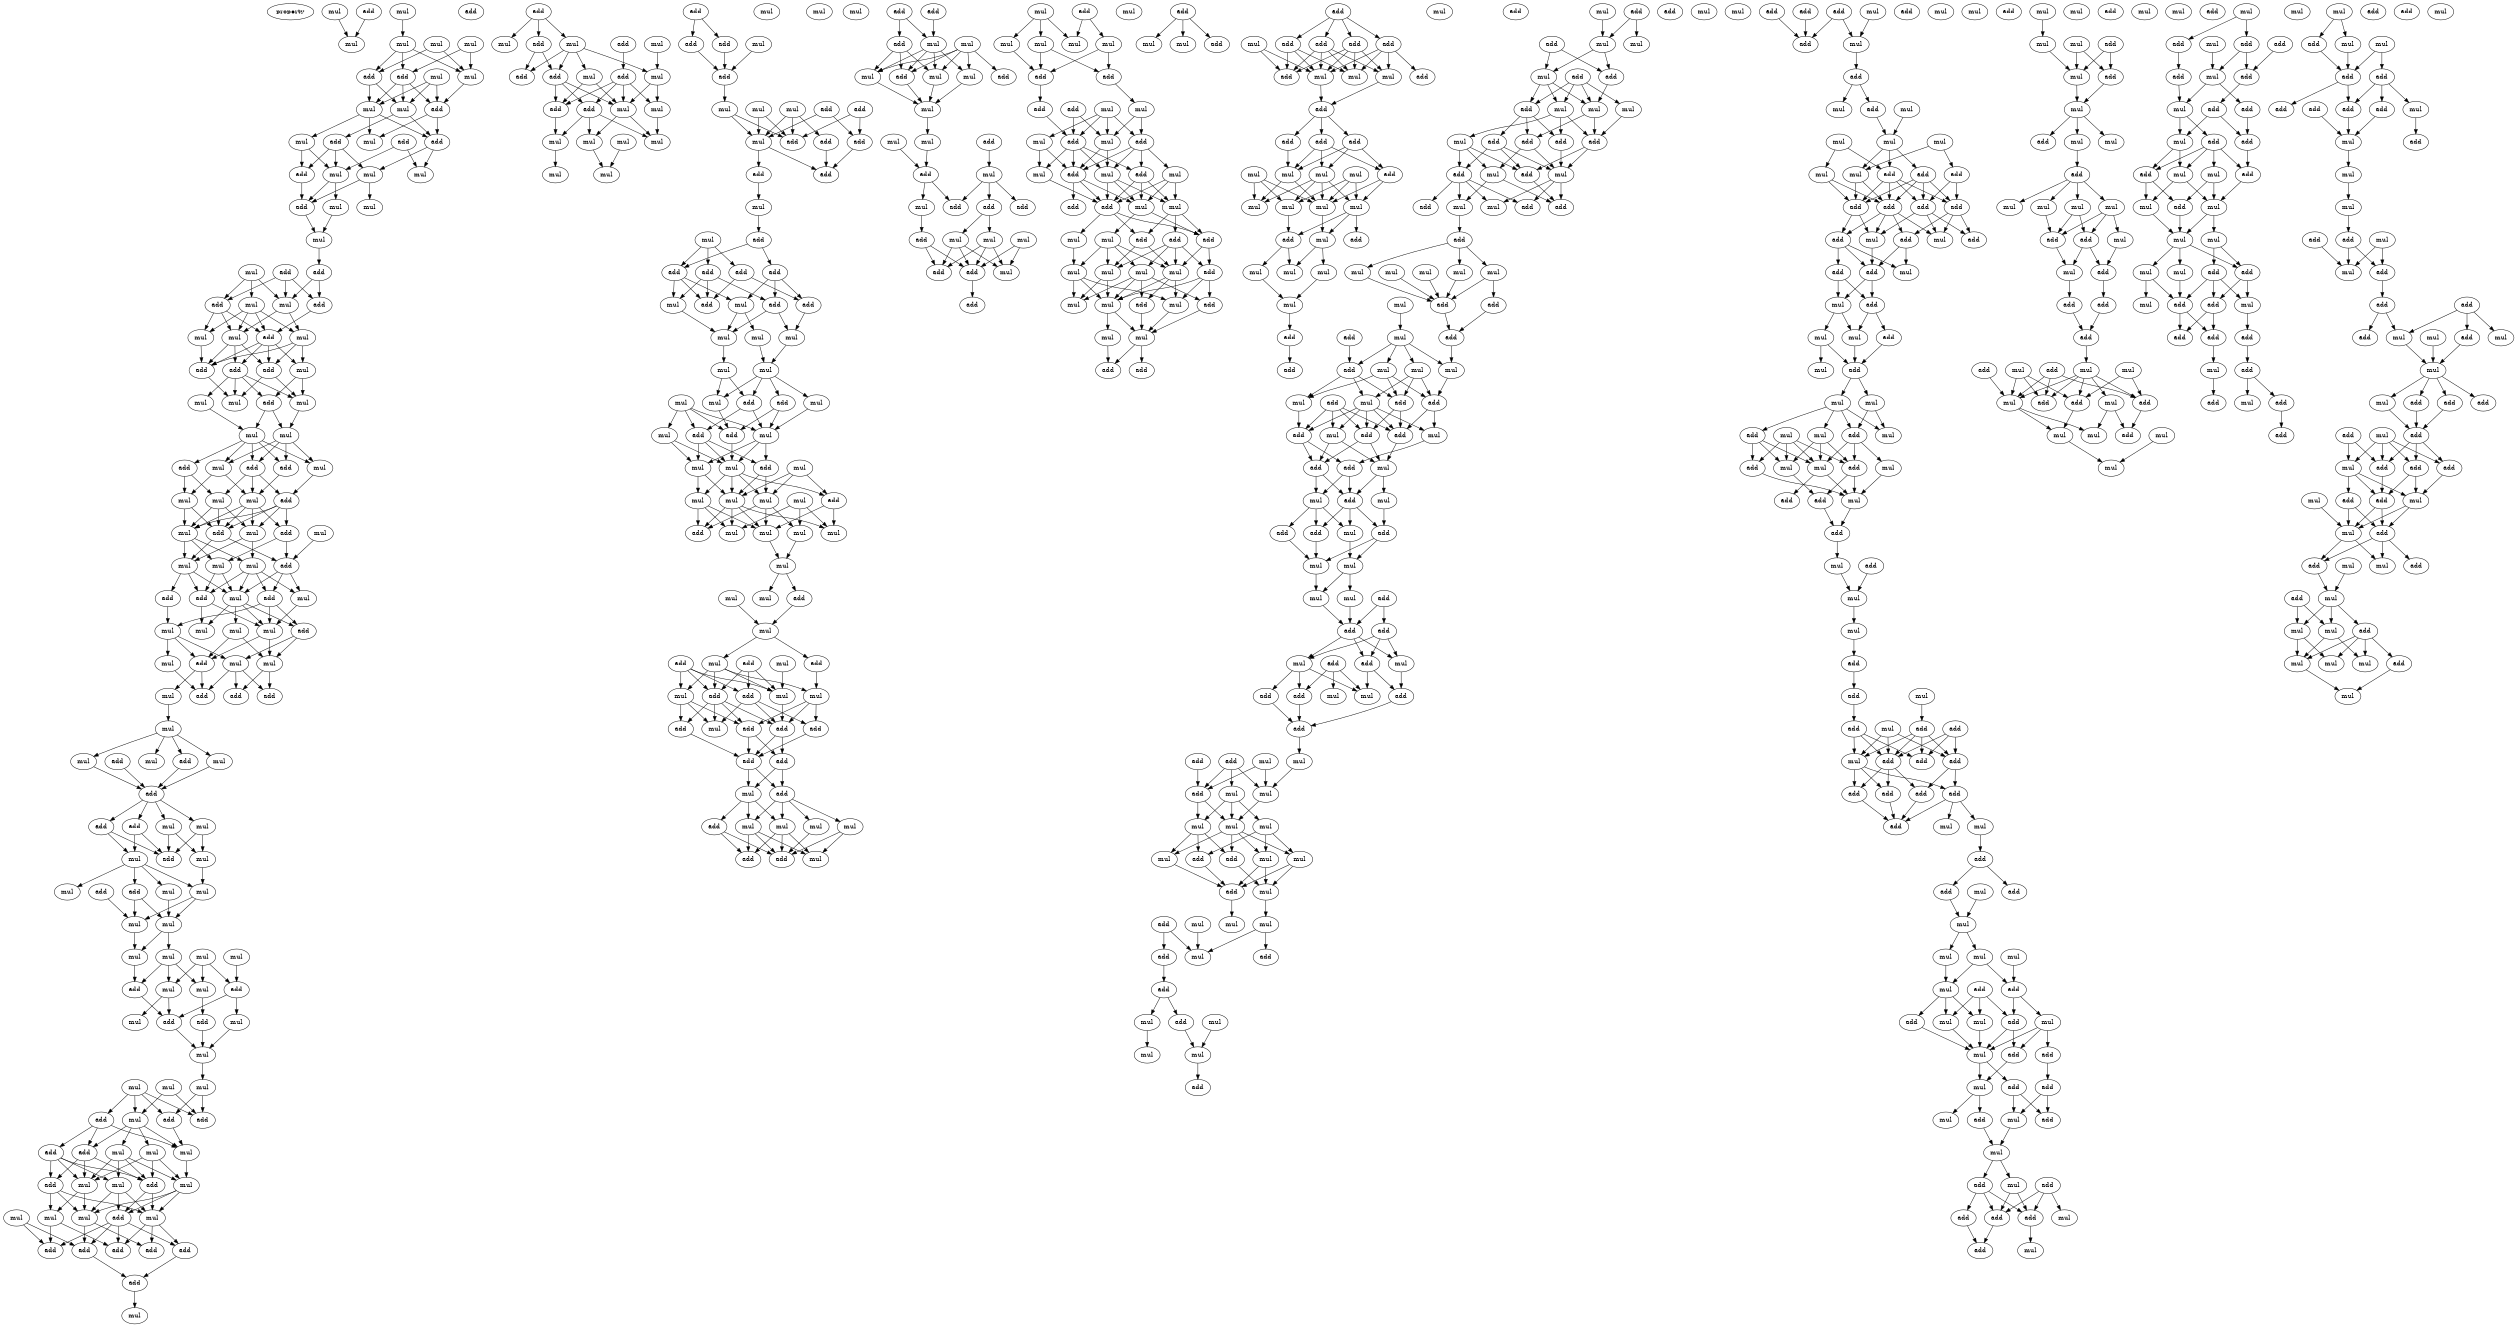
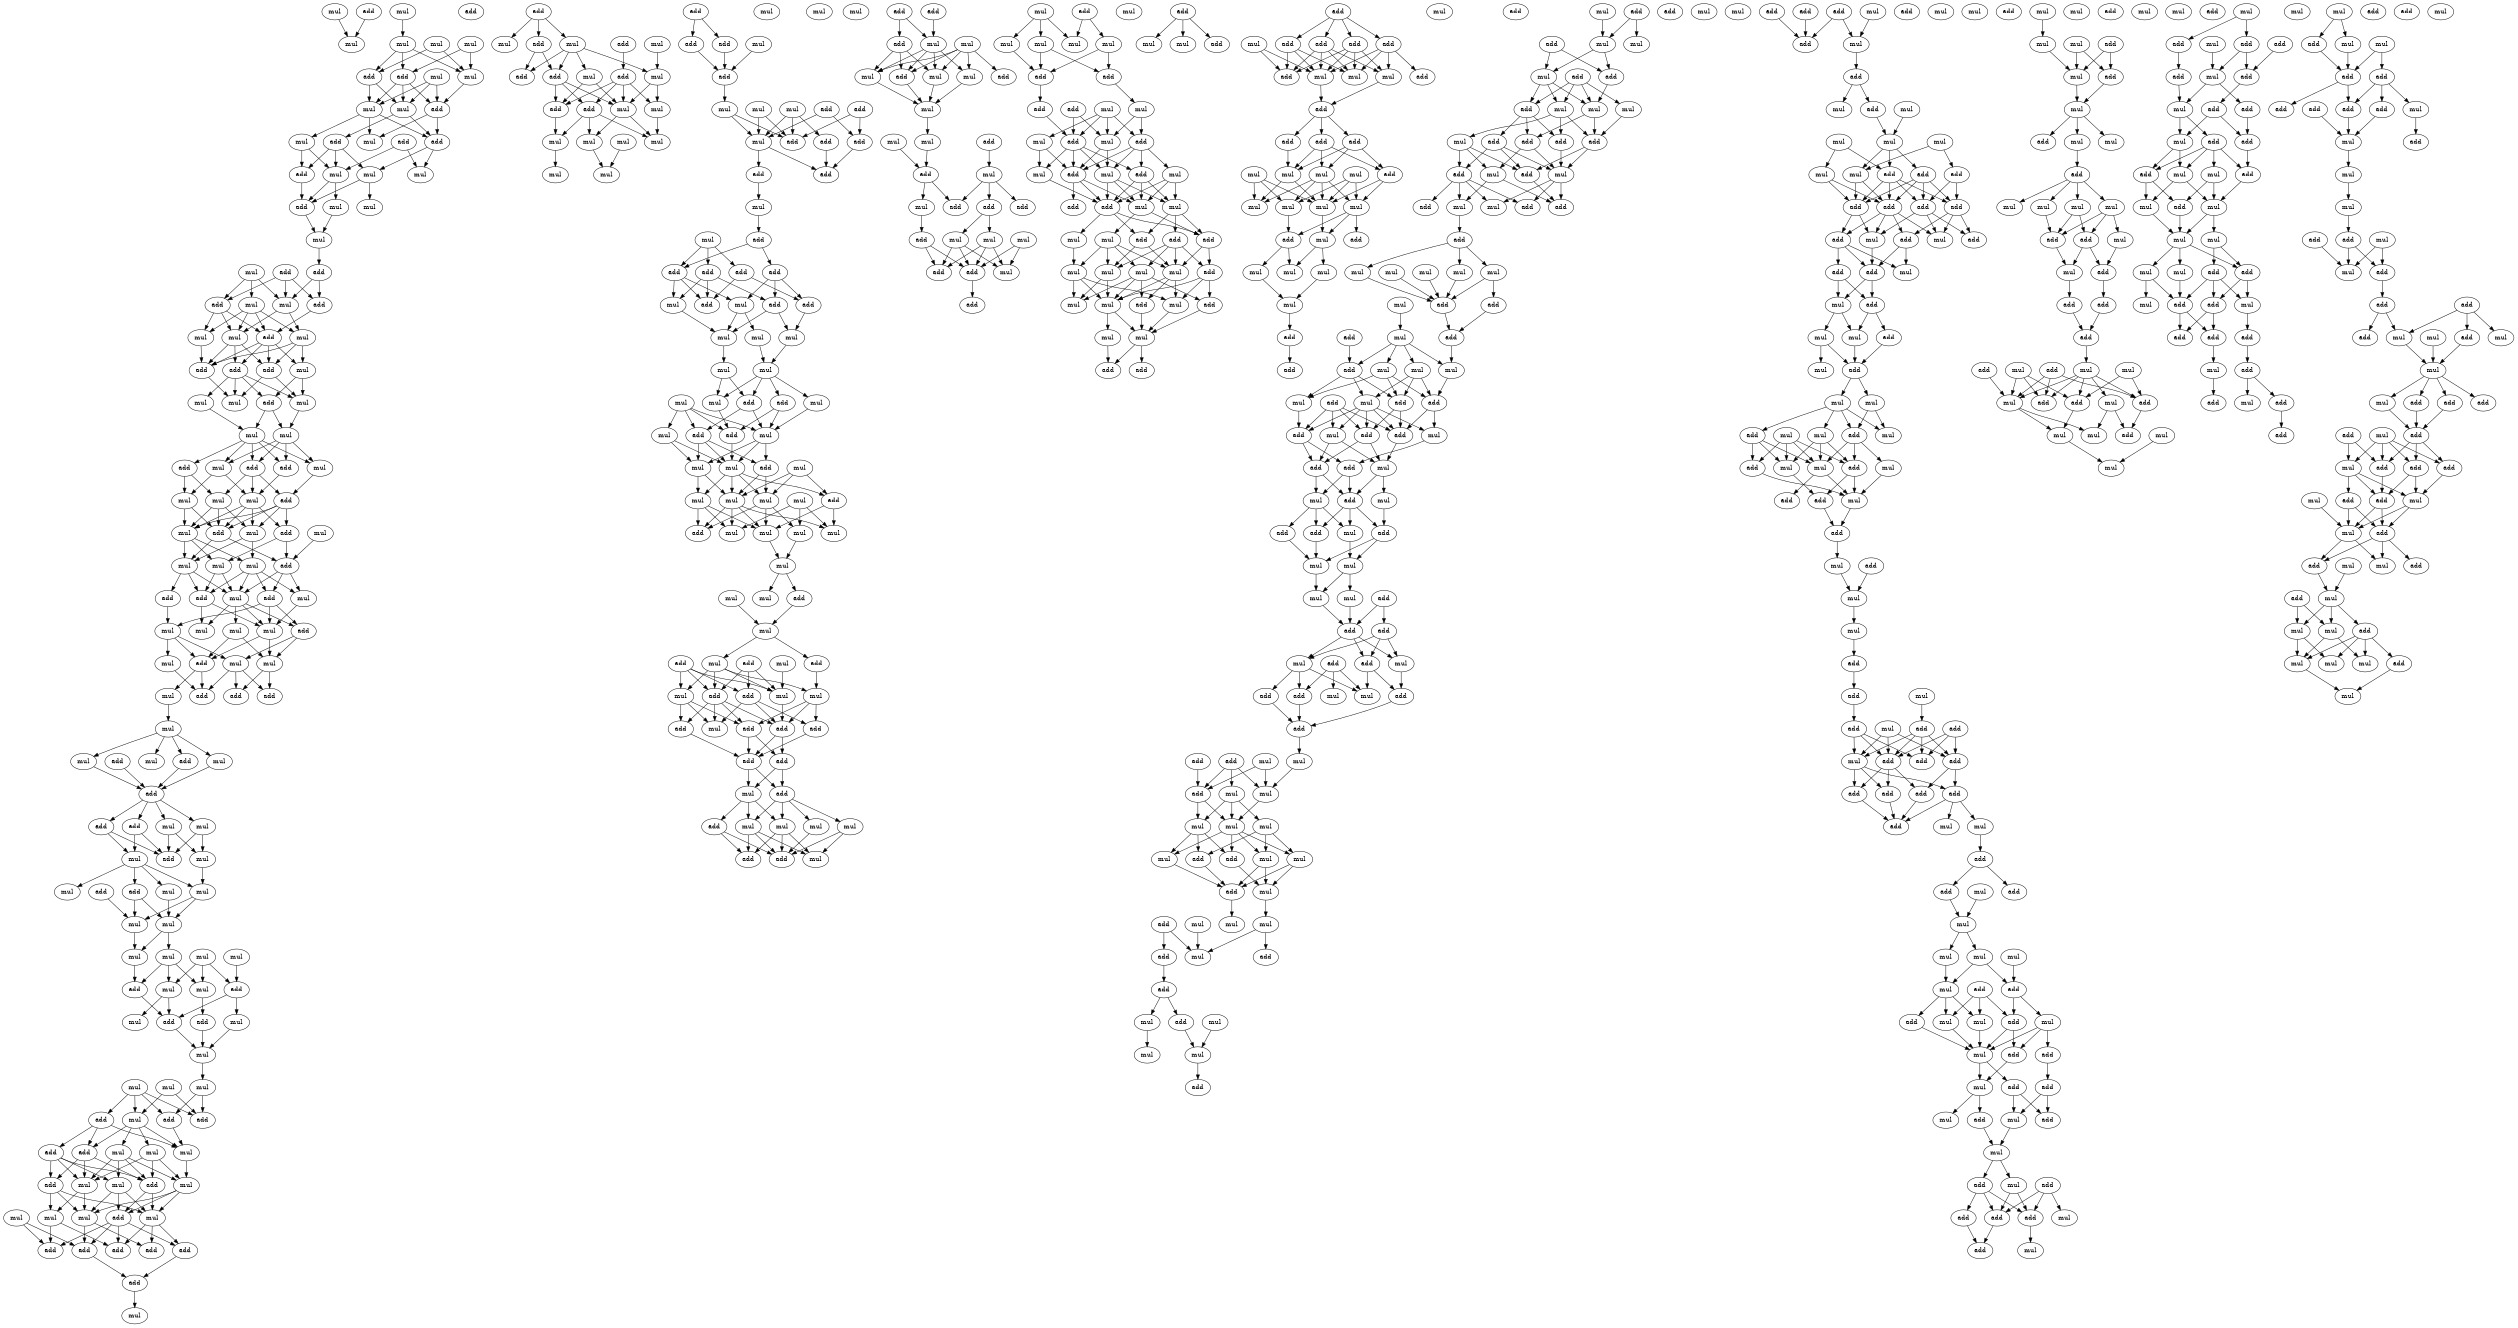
(291, 12) -> none
